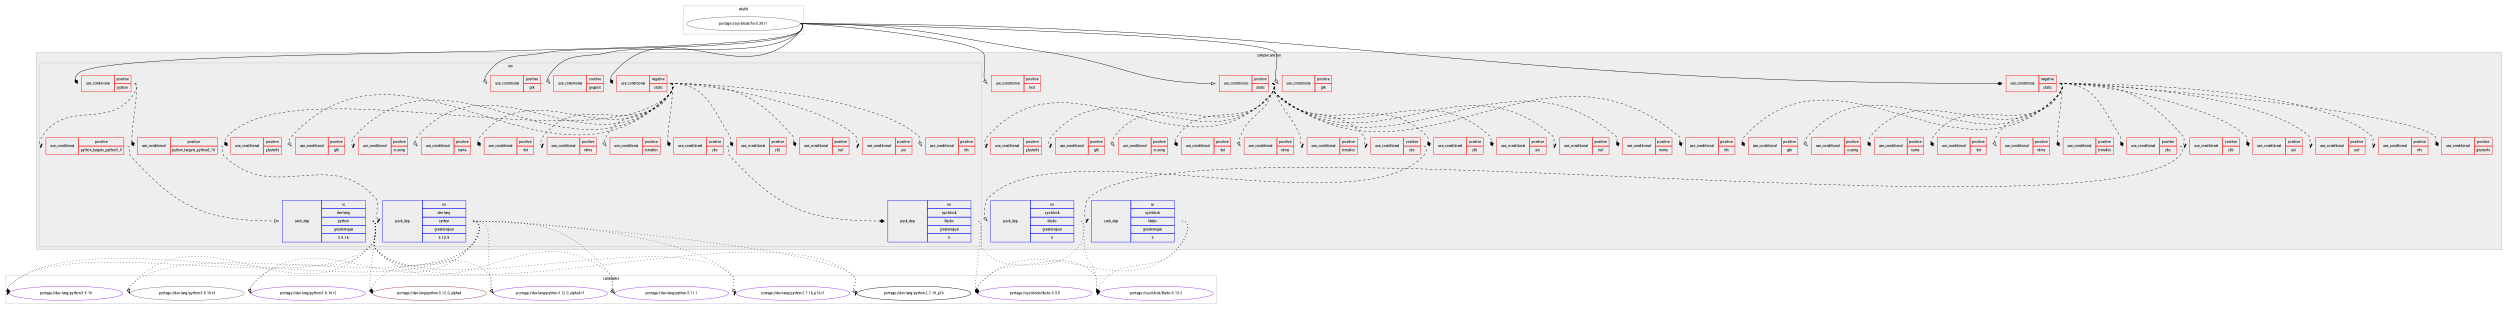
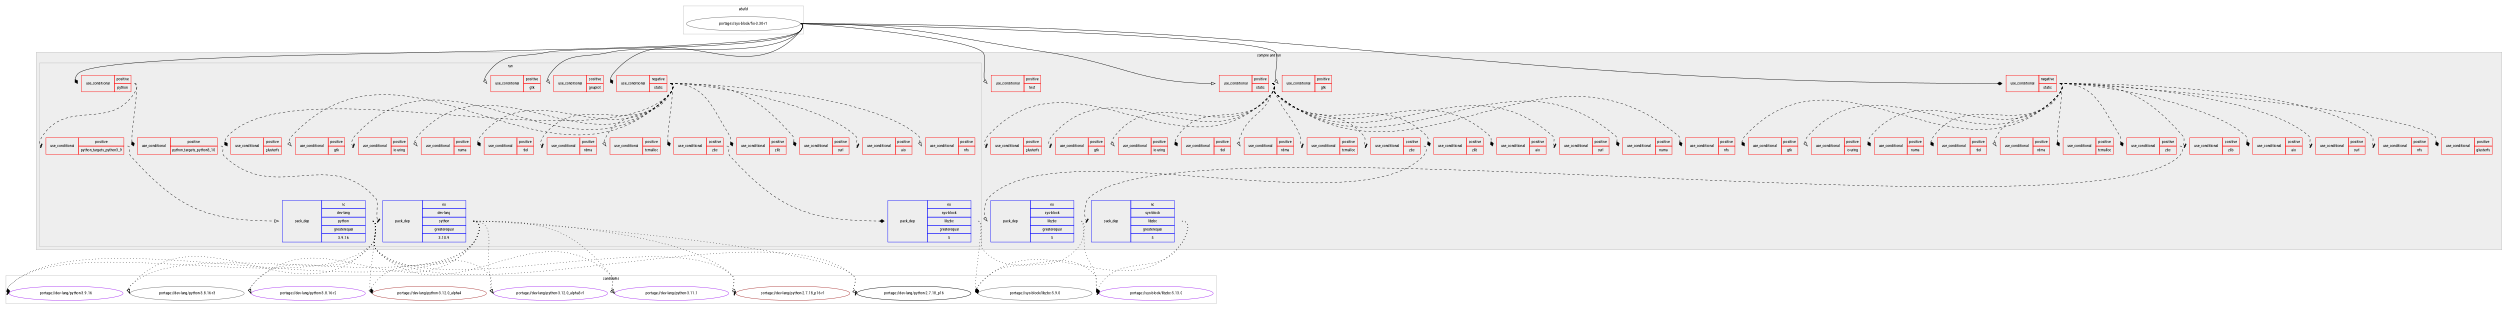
(793, 293) -> (793, 293)
(1035, 293) -> (1035, 293)
